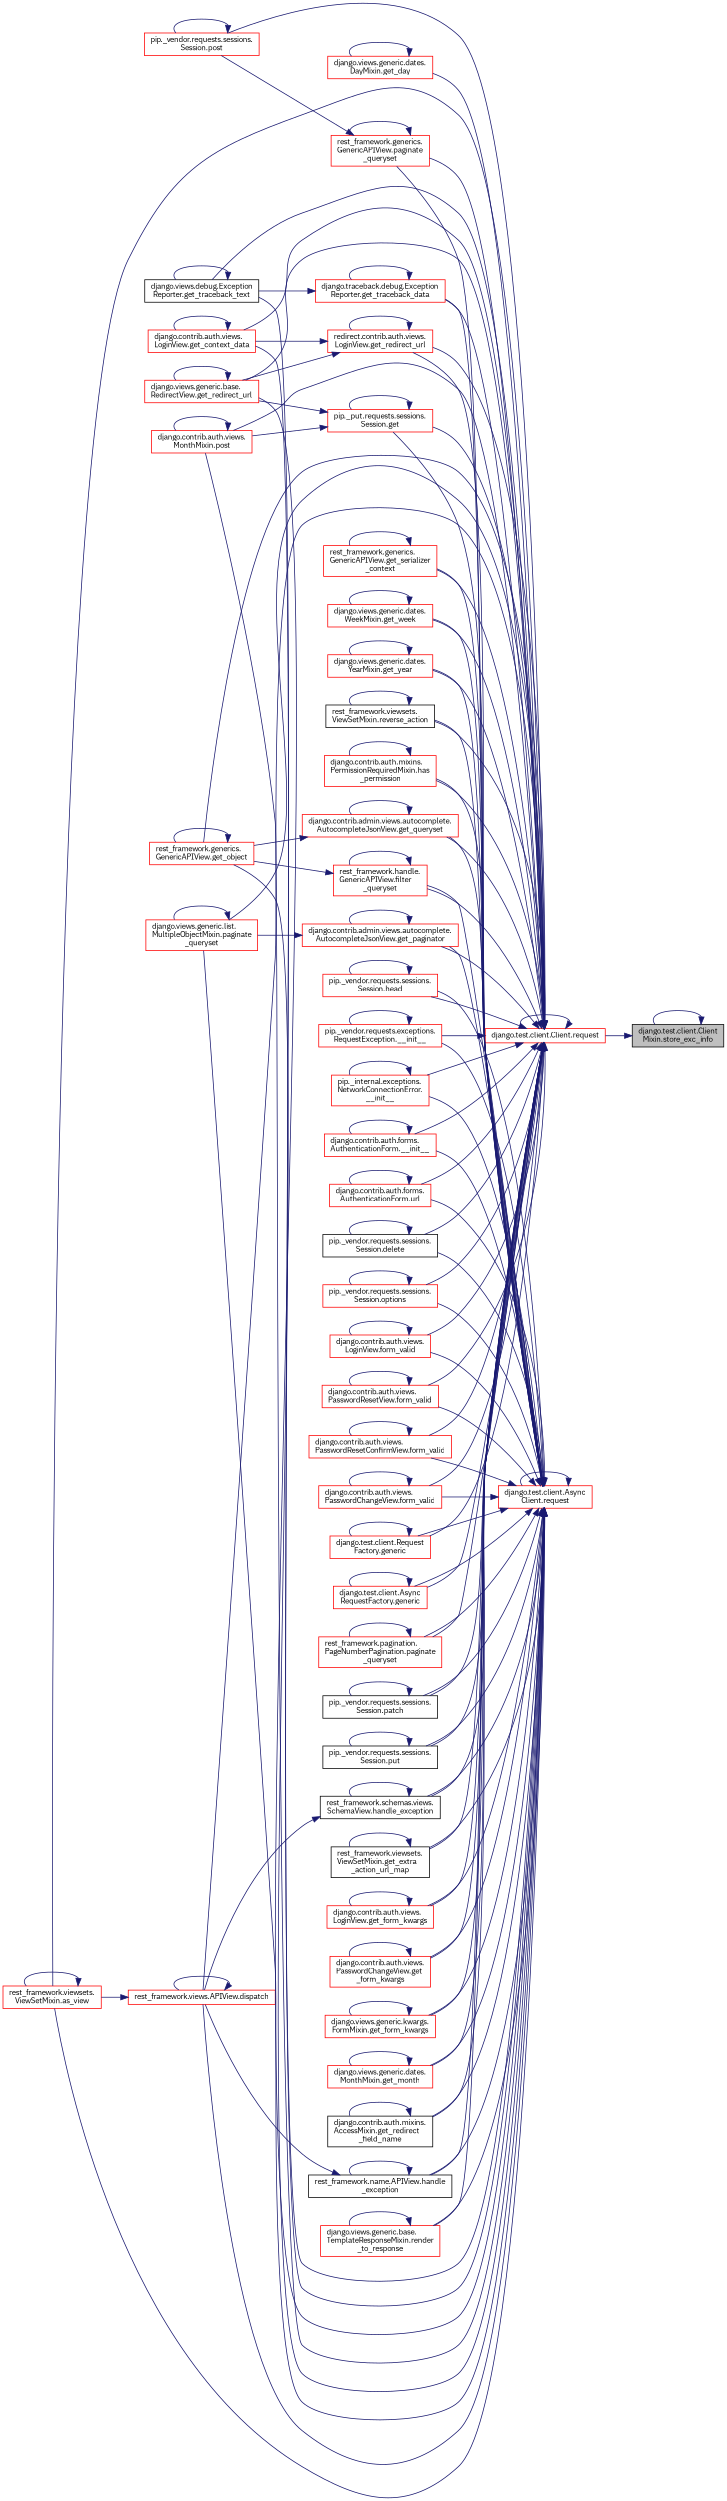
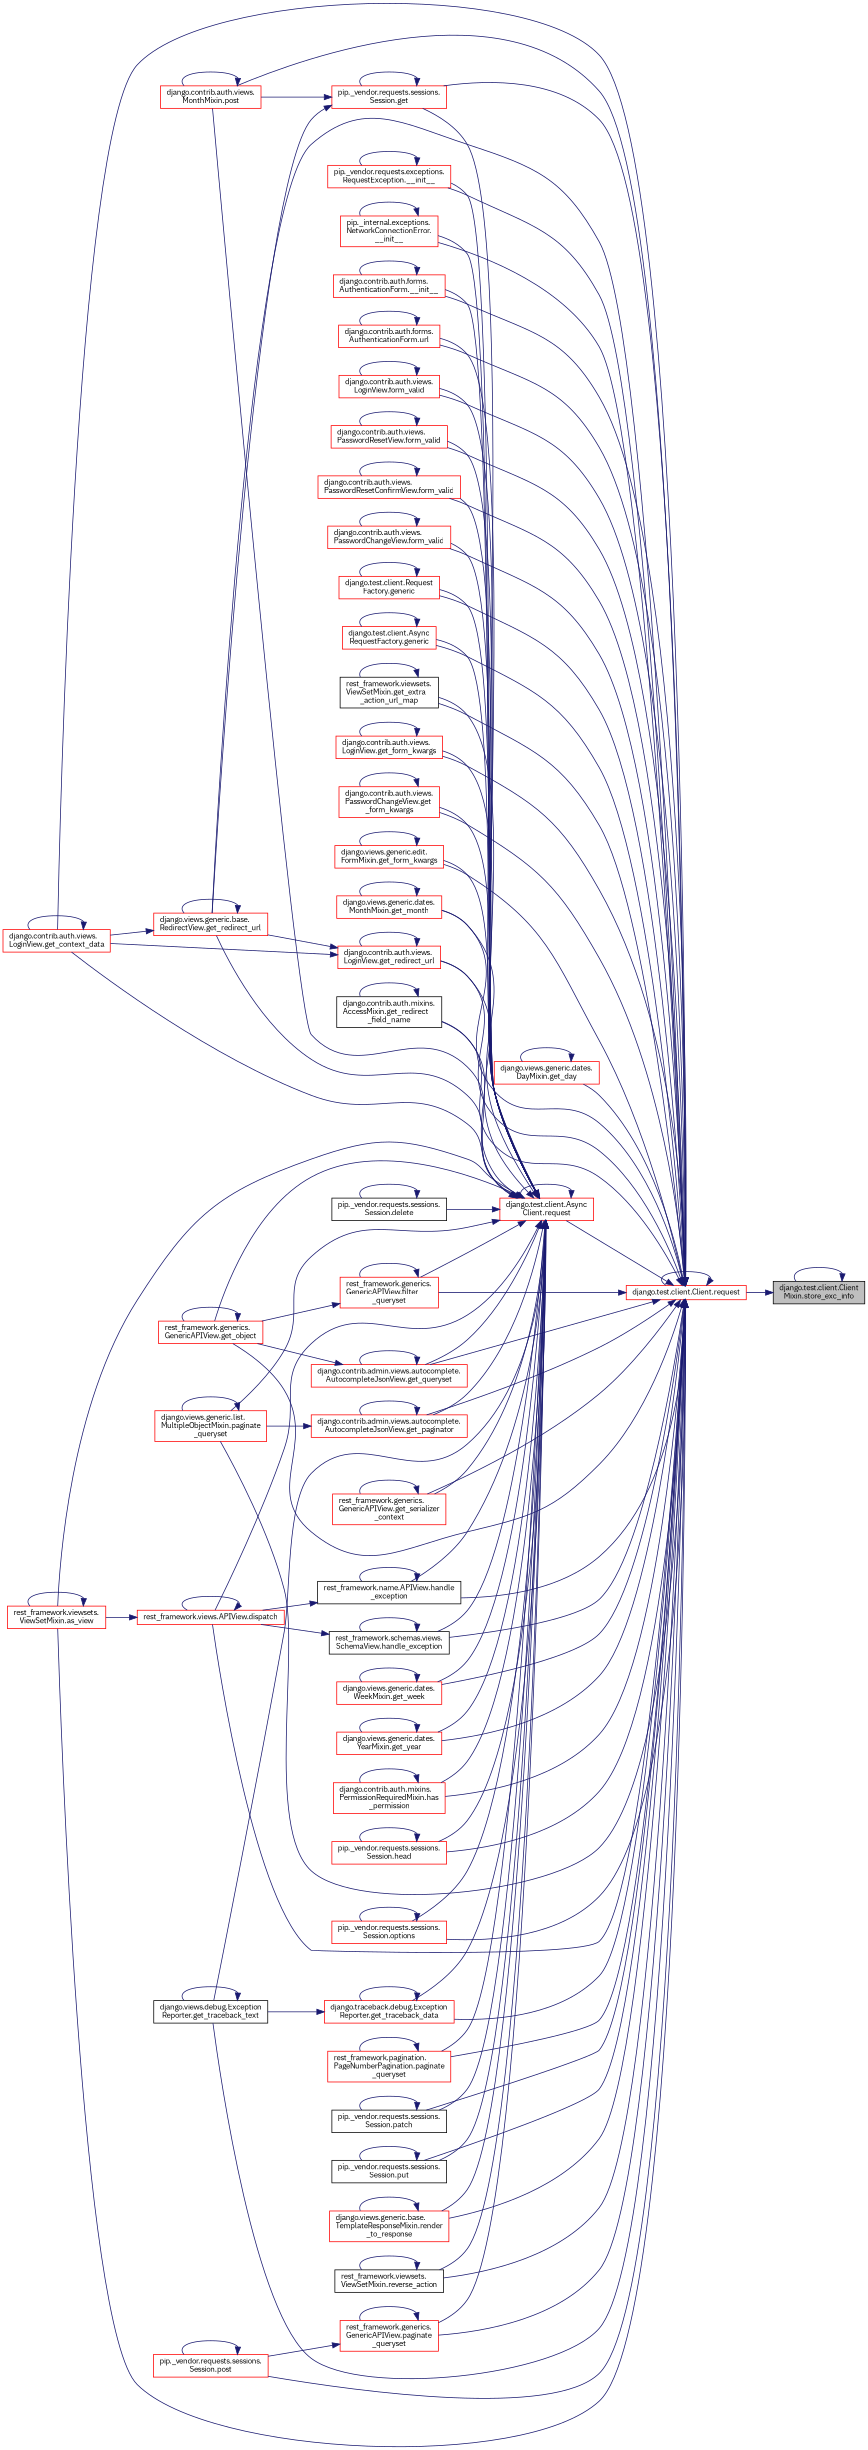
(380, 341) -> (389, 957)
(380, 421) -> (389, 97)
(380, 880) -> (389, 1293)
none -> (128, 933)
(504, 1151) -> (617, 1251)
(380, 2026) -> (389, 857)
